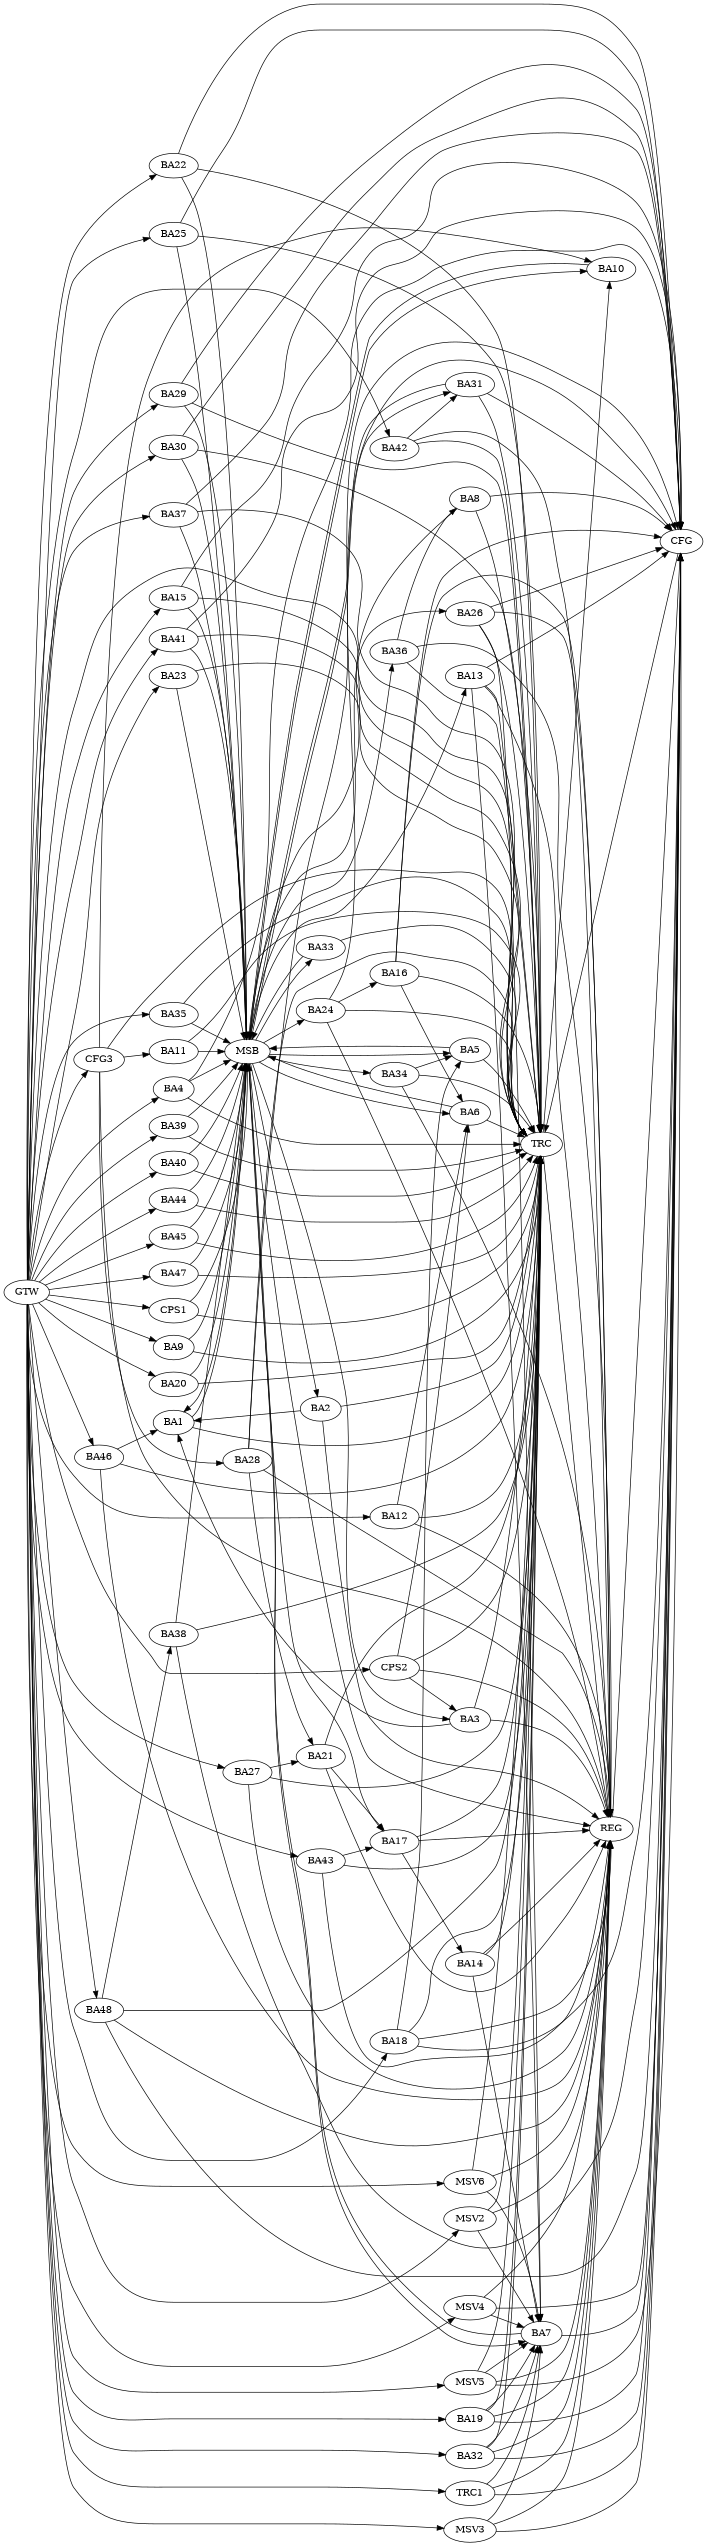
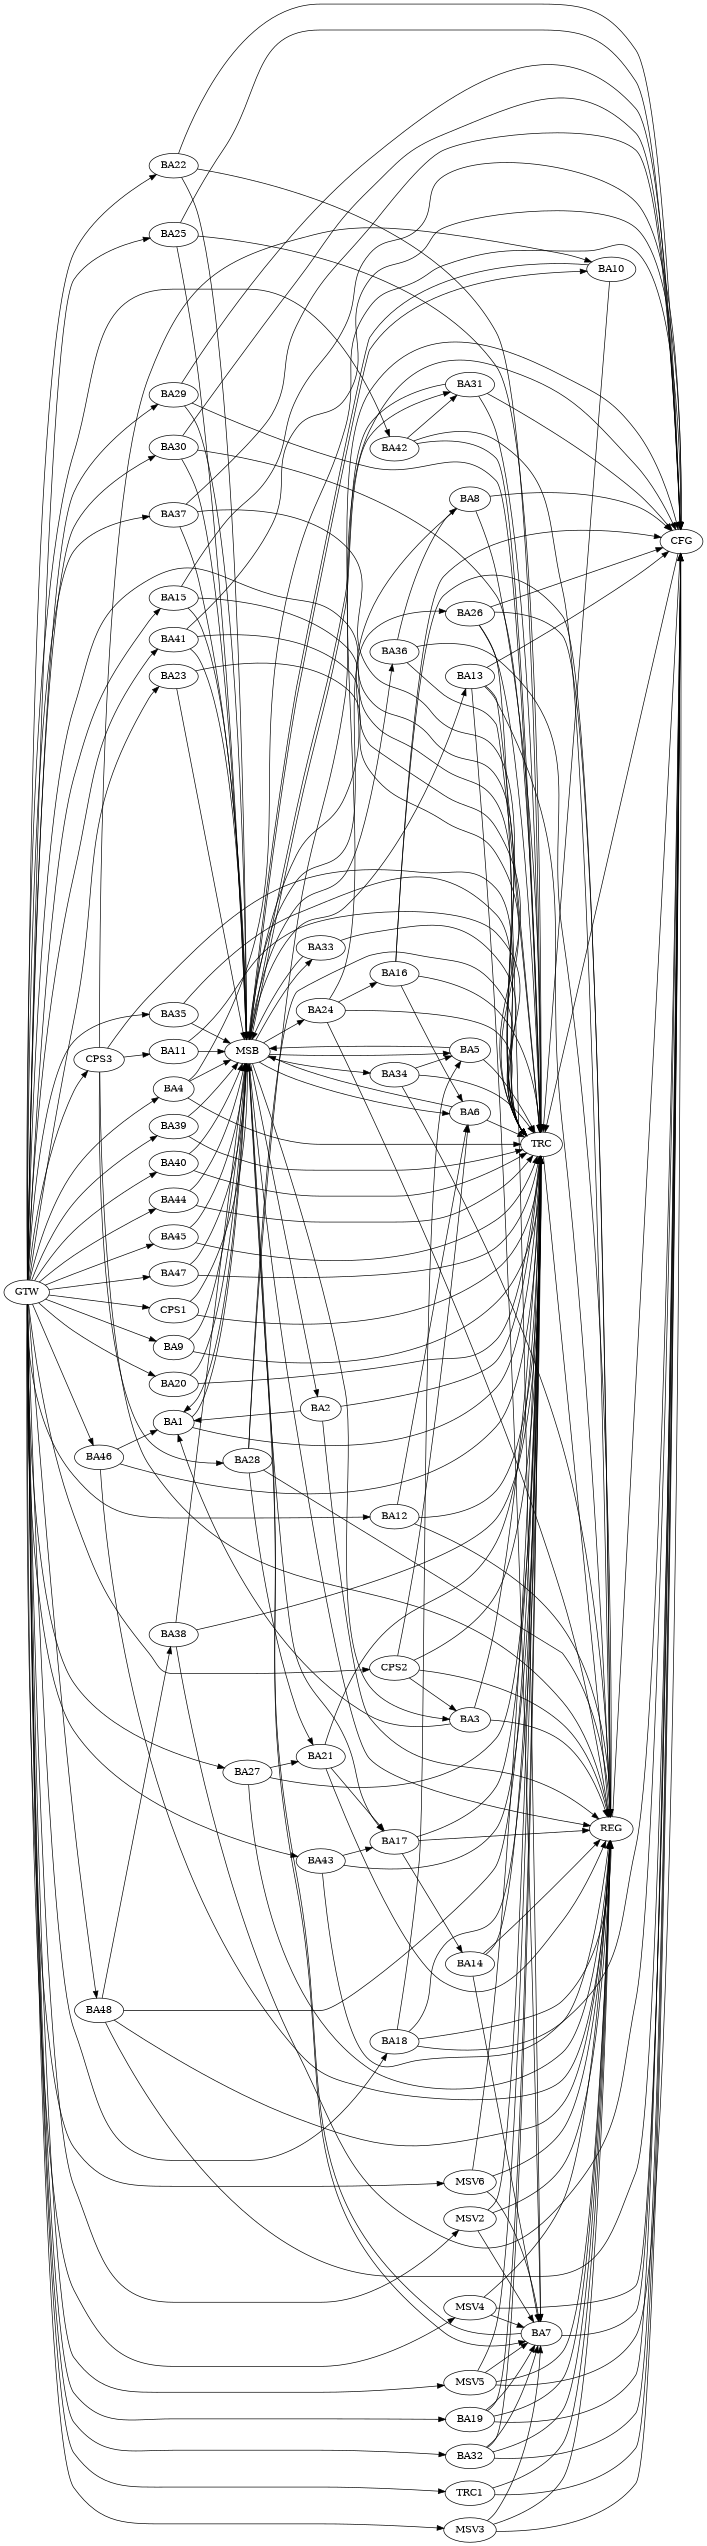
(573, 752) -> (580, 661)
(99, 1060) -> (99, 1060)
(520, 2429) -> none
